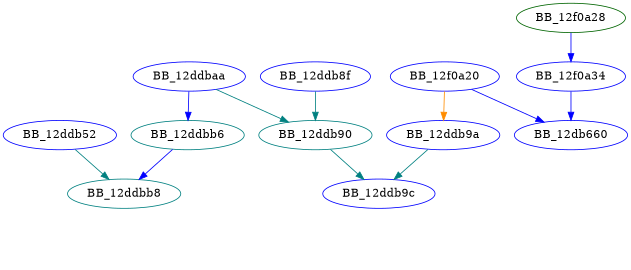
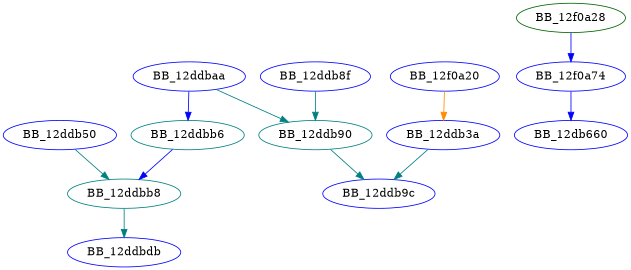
(571, 77) -> (571, 77)
(504, 104) -> none
(60, 135) -> (60, 135)
(443, 135) -> (443, 135)
none -> (124, 252)
